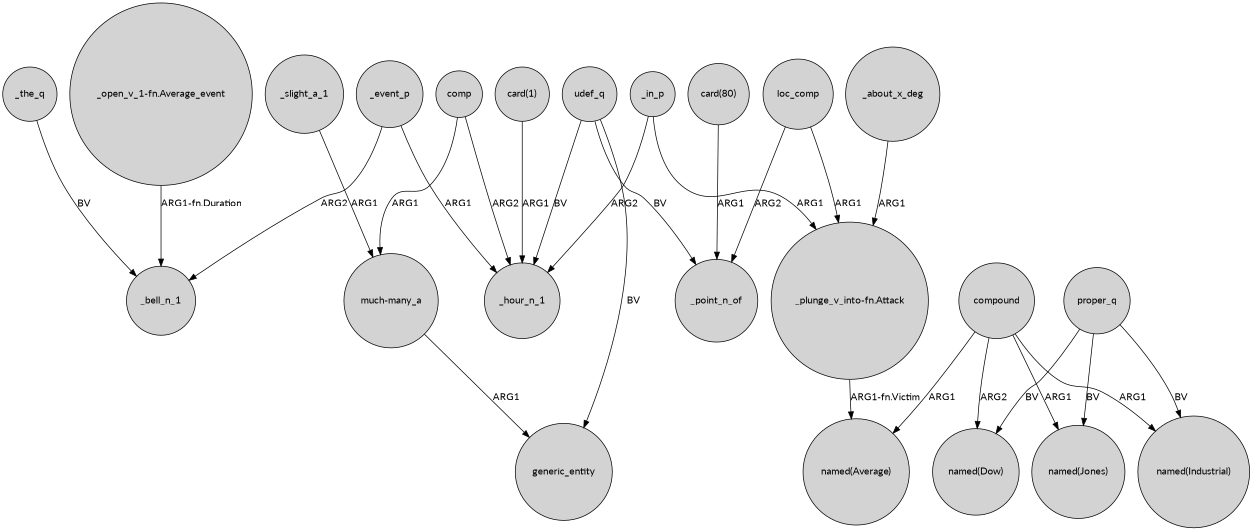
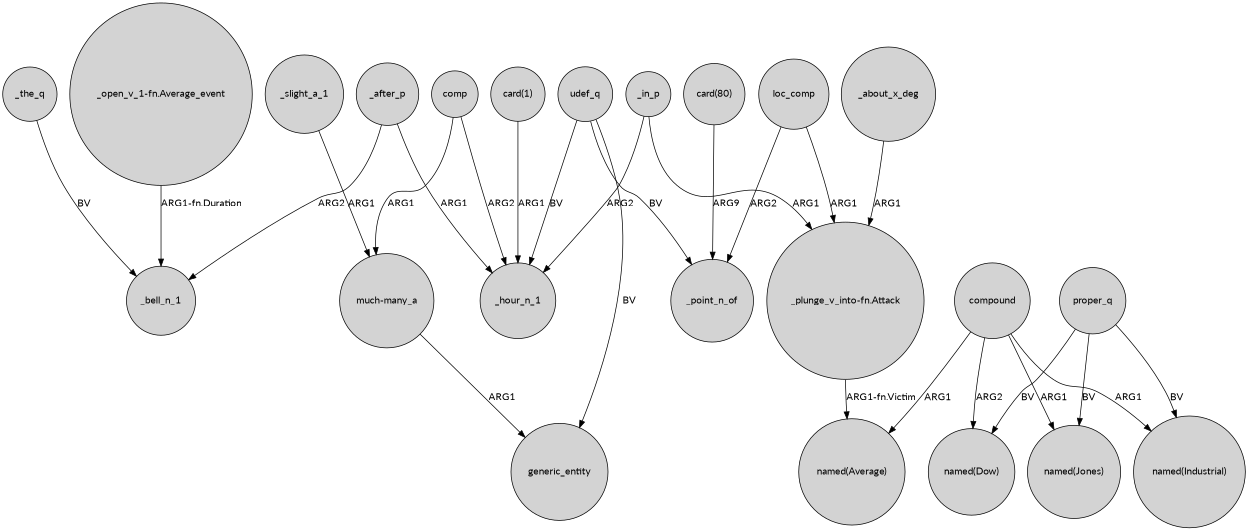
(390, 94) -> (388, 94)
(731, 204) -> (726, 204)
